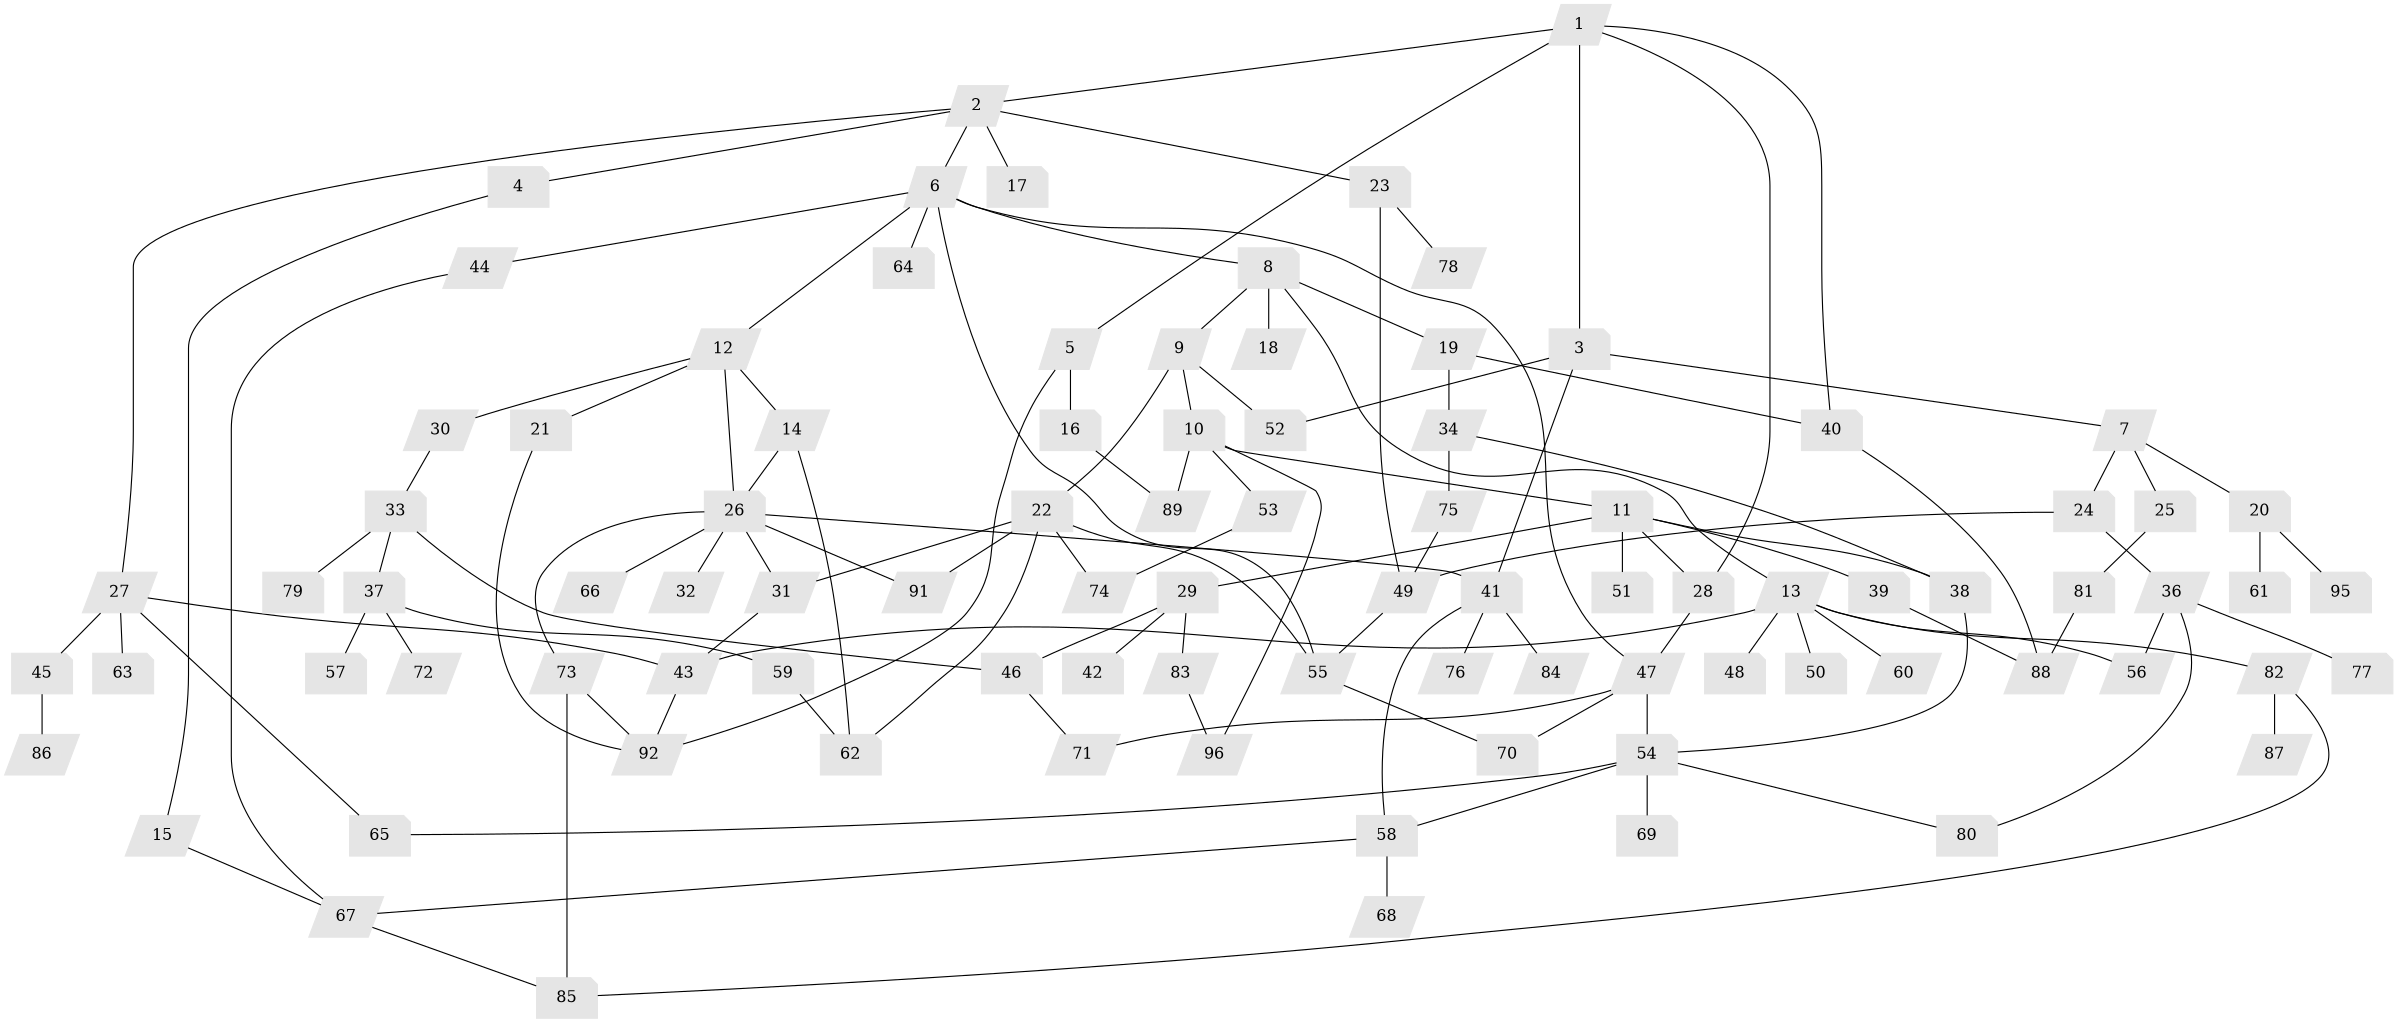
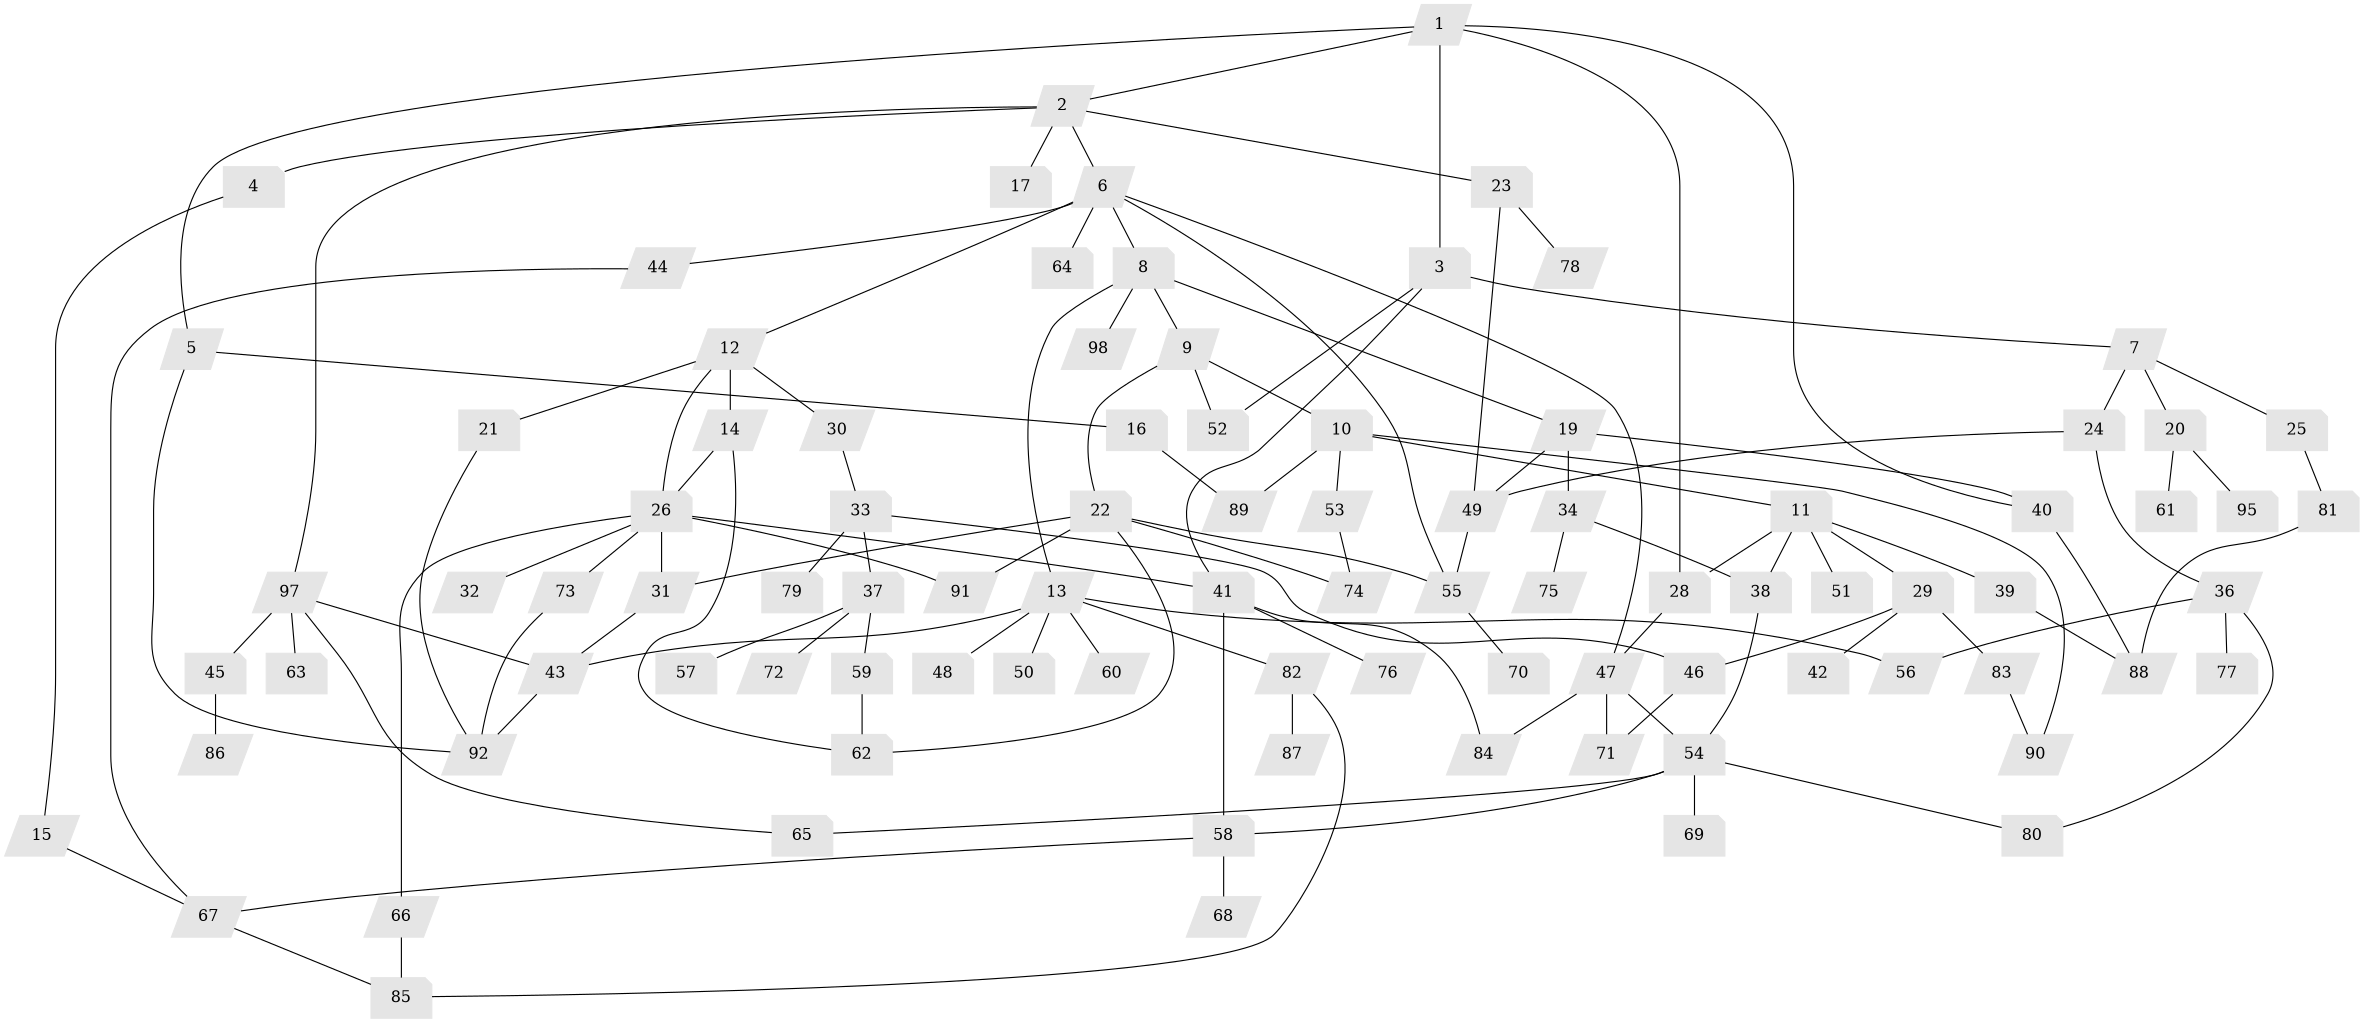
(1269, 349) -> (1099, 349)
(1424, 556) -> (1520, 471)
(120, 592) -> (290, 592)
(1575, 715) -> (1545, 714)
(1215, 755) -> (2036, 755)
(567, 843) -> (401, 958)
